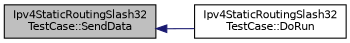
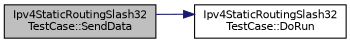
(181, 29) -> (170, 14)
